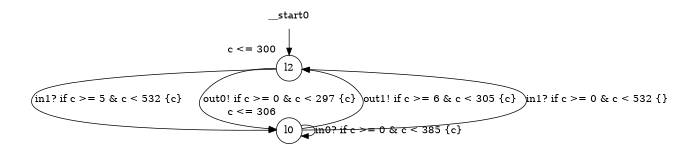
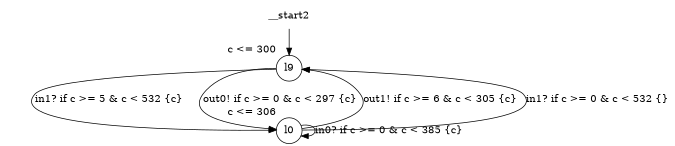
(289, 16) -> (289, 16)
(289, 68) -> (289, 68)
